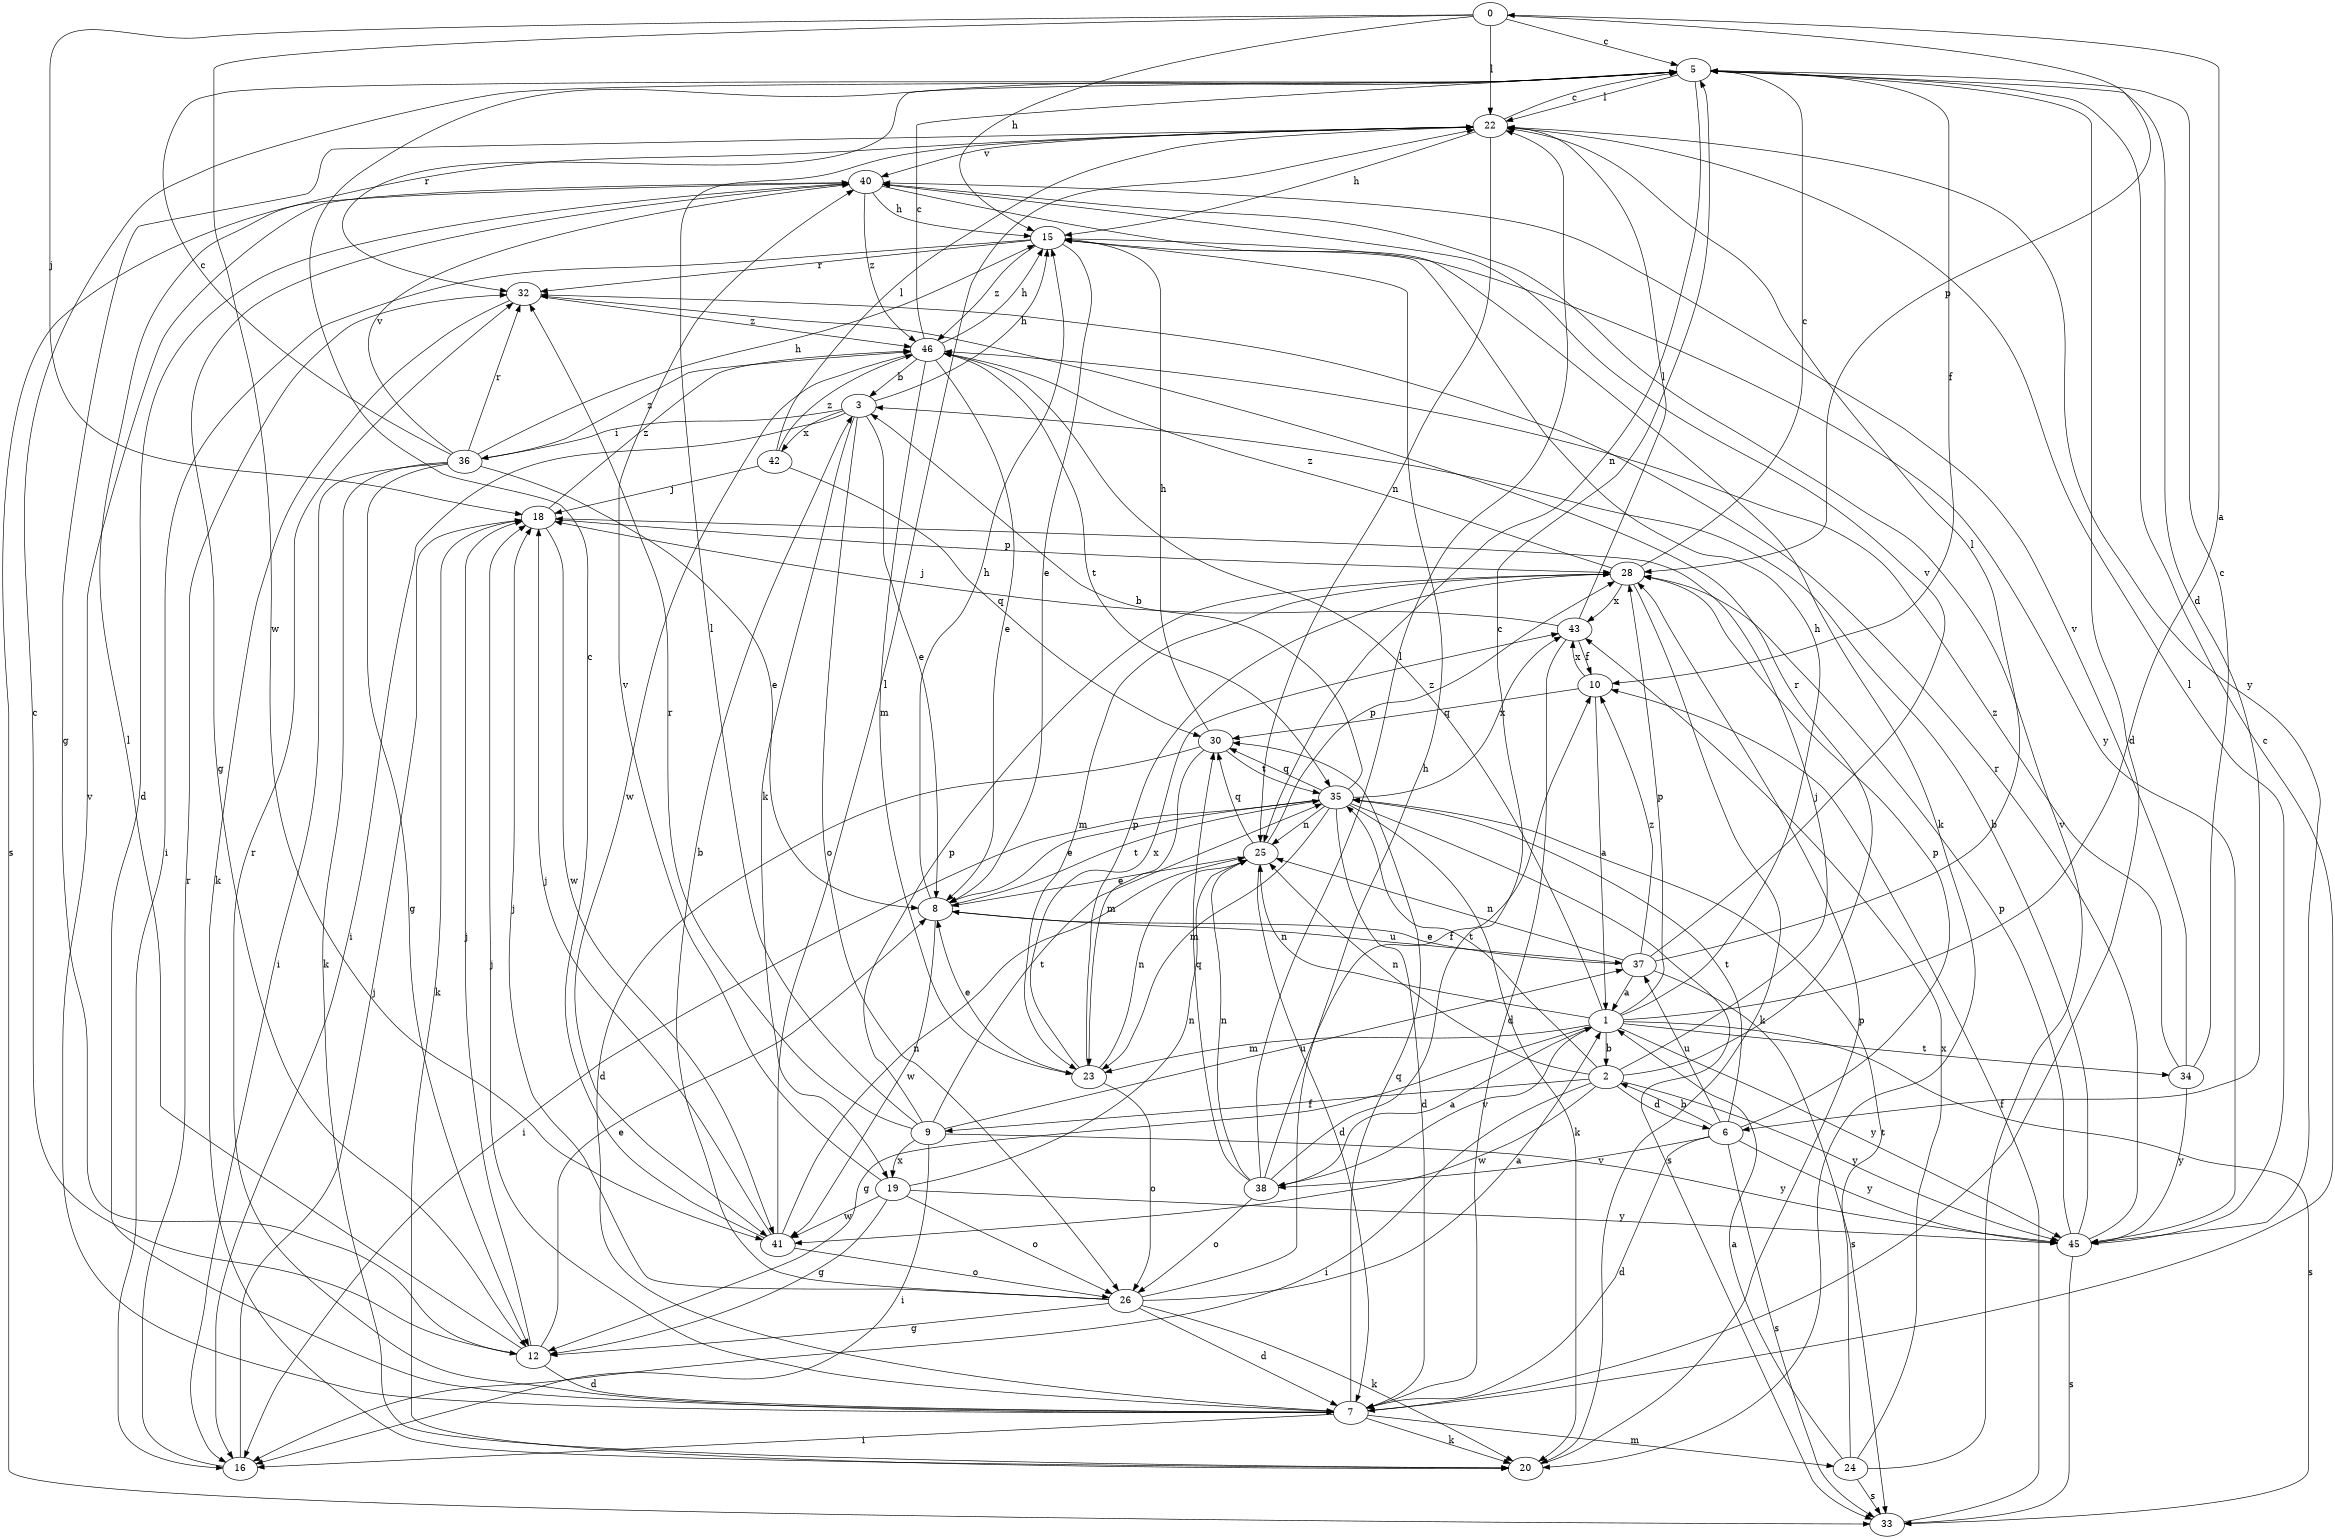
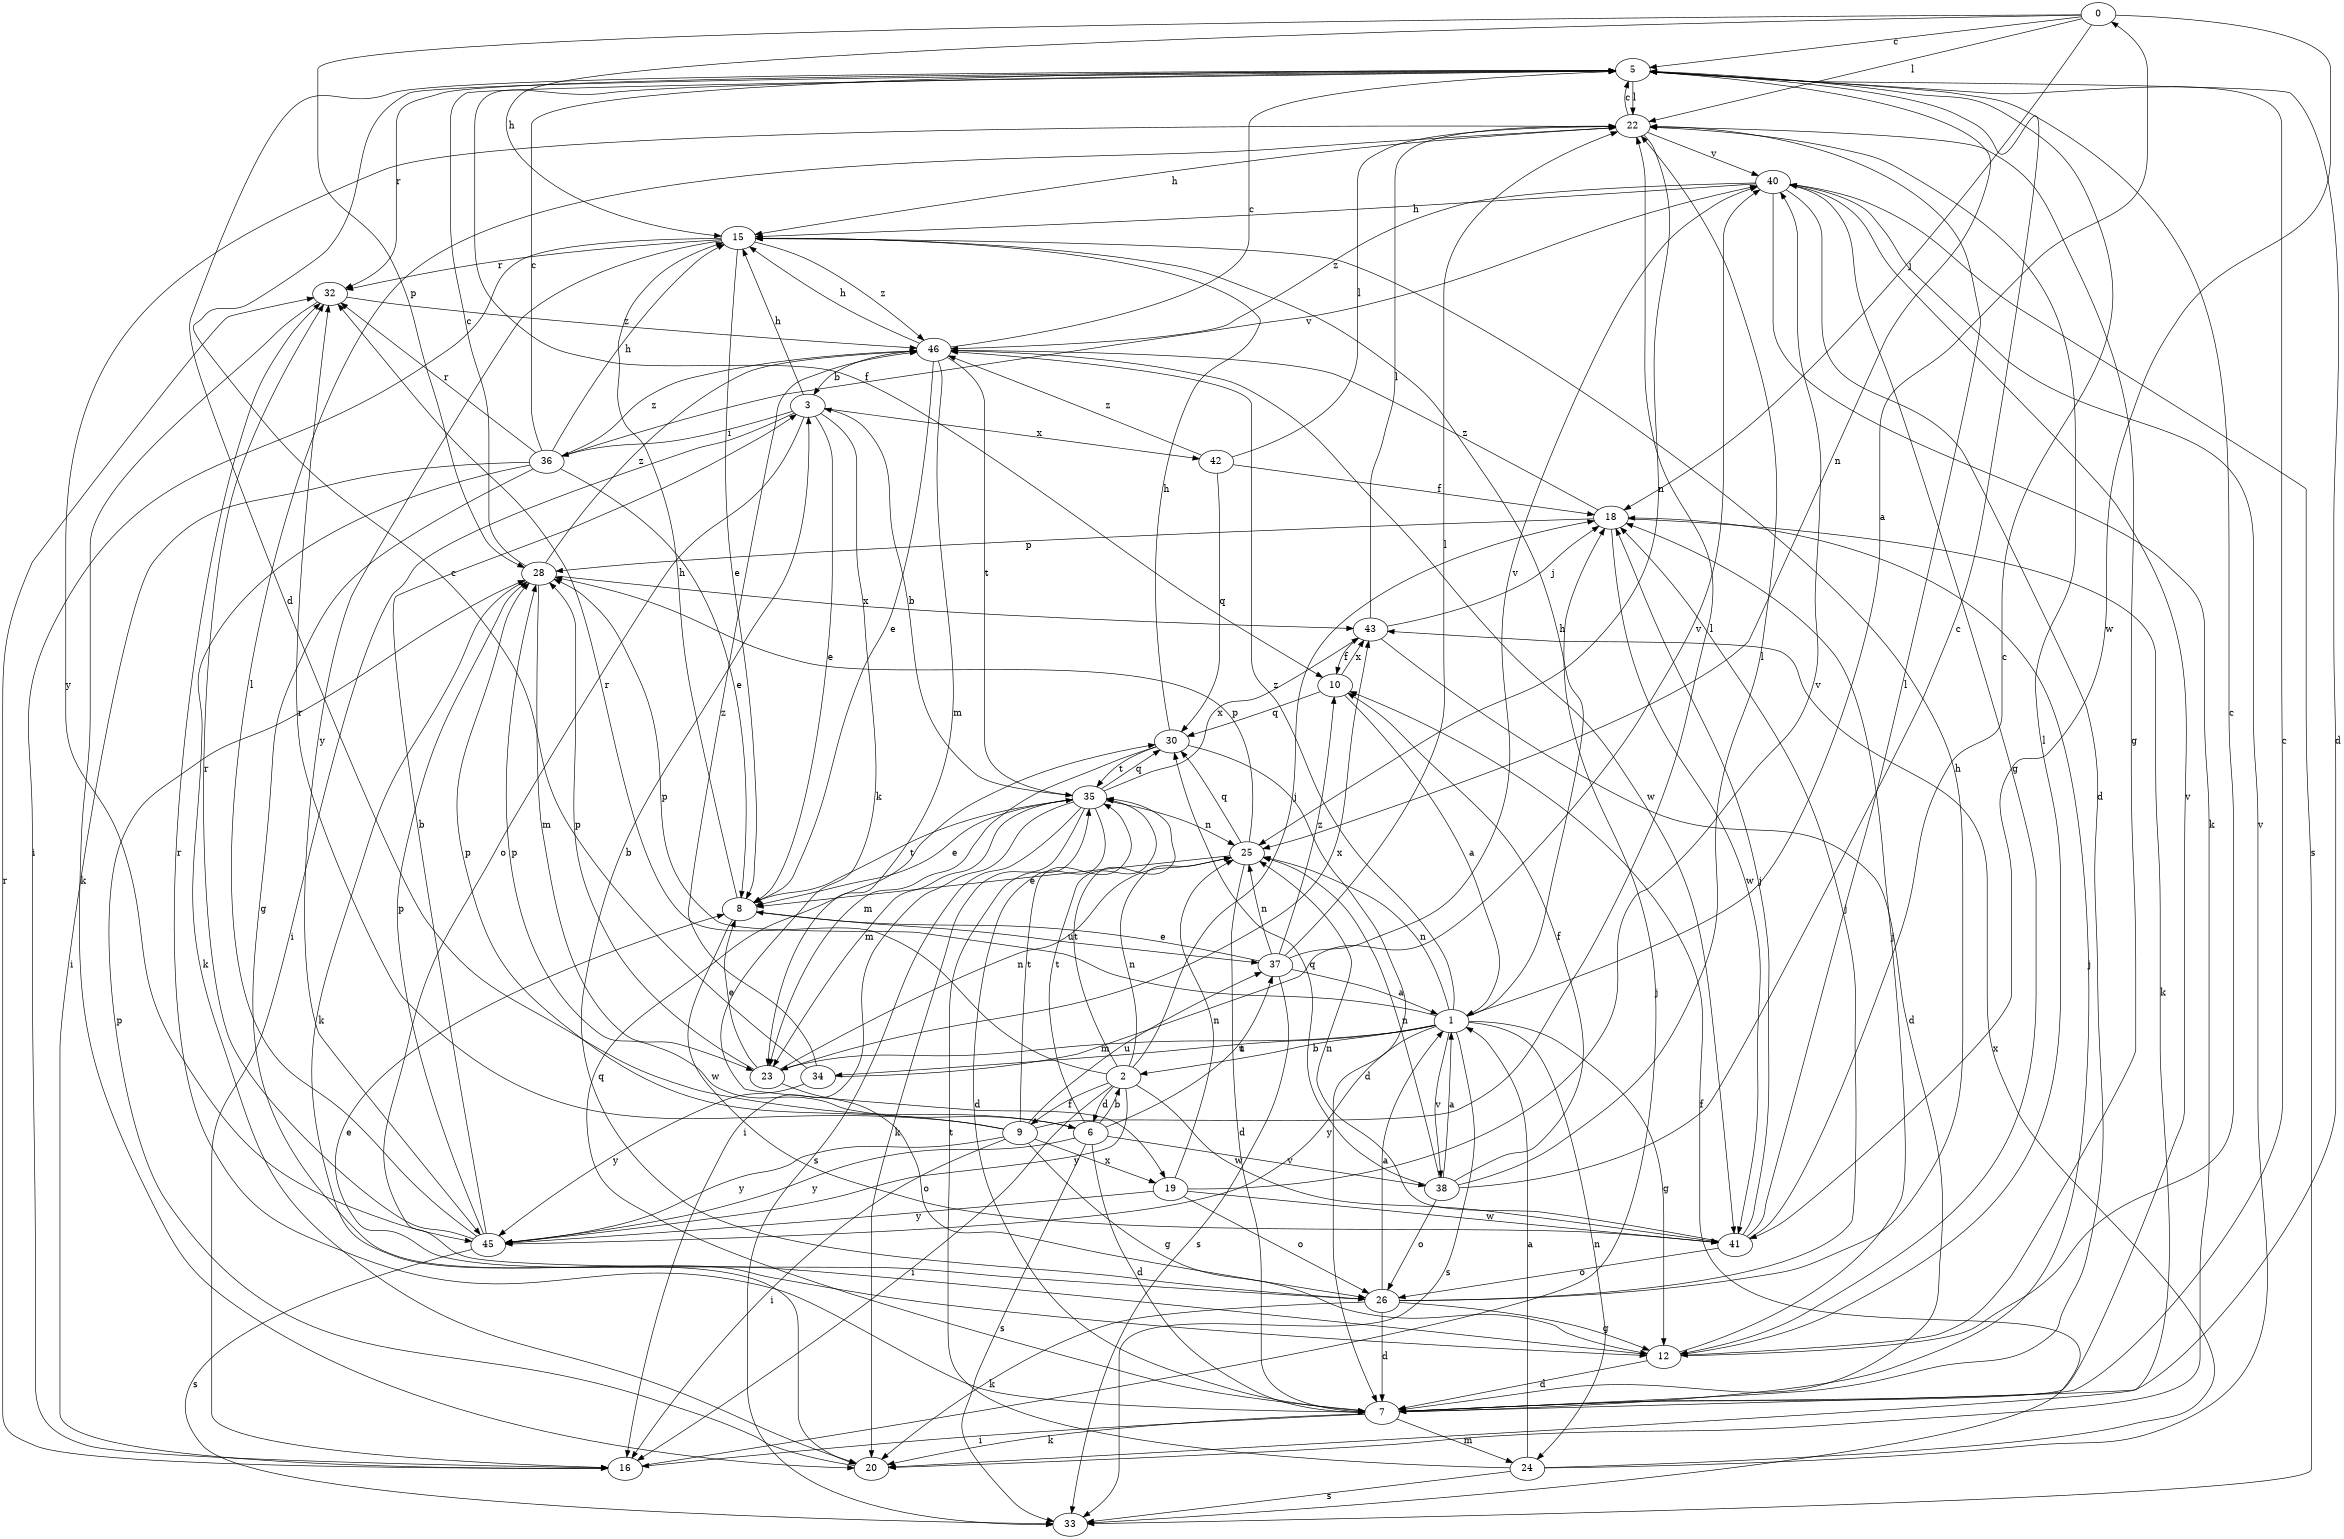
(673, 490) -> (1439, 490)
none -> (1586, 1208)
(738, 1307) -> (1346, 1309)
